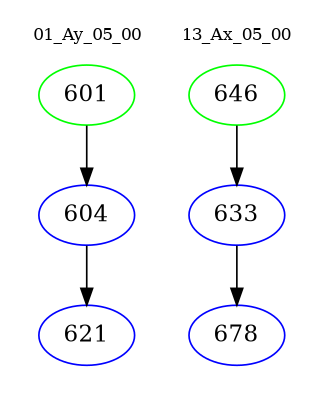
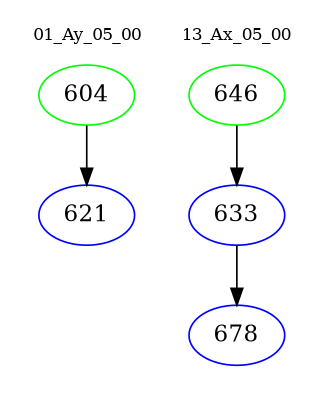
(87, 95) -> none
(87, 215) -> (87, 95)
